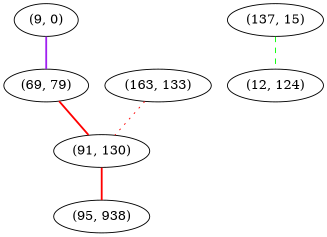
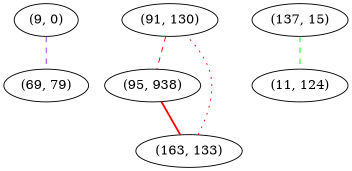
(46, 53) -> (46, 53)
(275, 86) -> (300, 86)
(74, 118) -> none
none -> (171, 118)
(102, 184) -> (161, 53)
